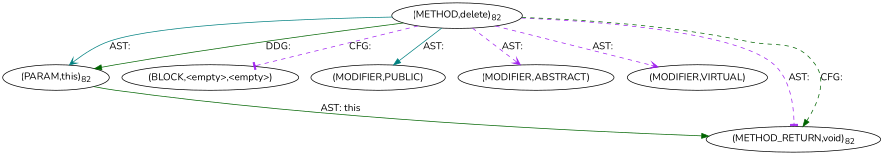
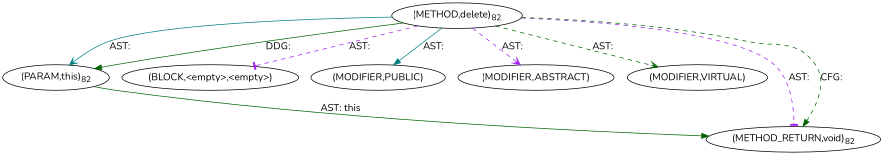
(573, 46) -> (573, 46)
(361, 47) -> (361, 47)
